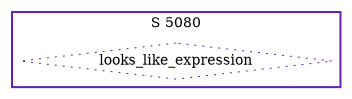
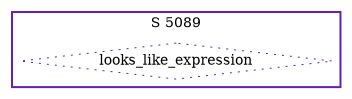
(176, 24) -> (176, 24)
